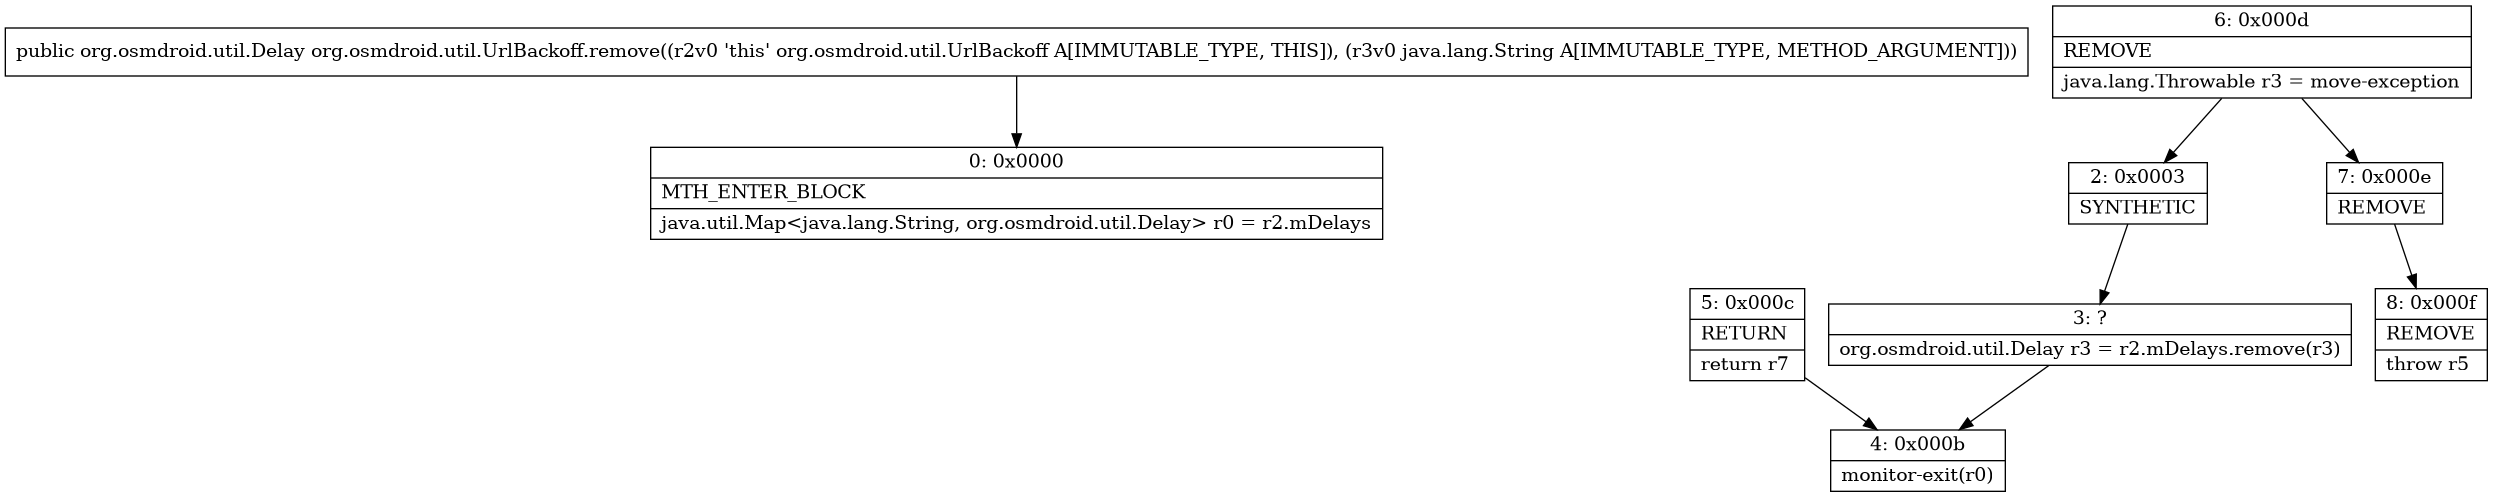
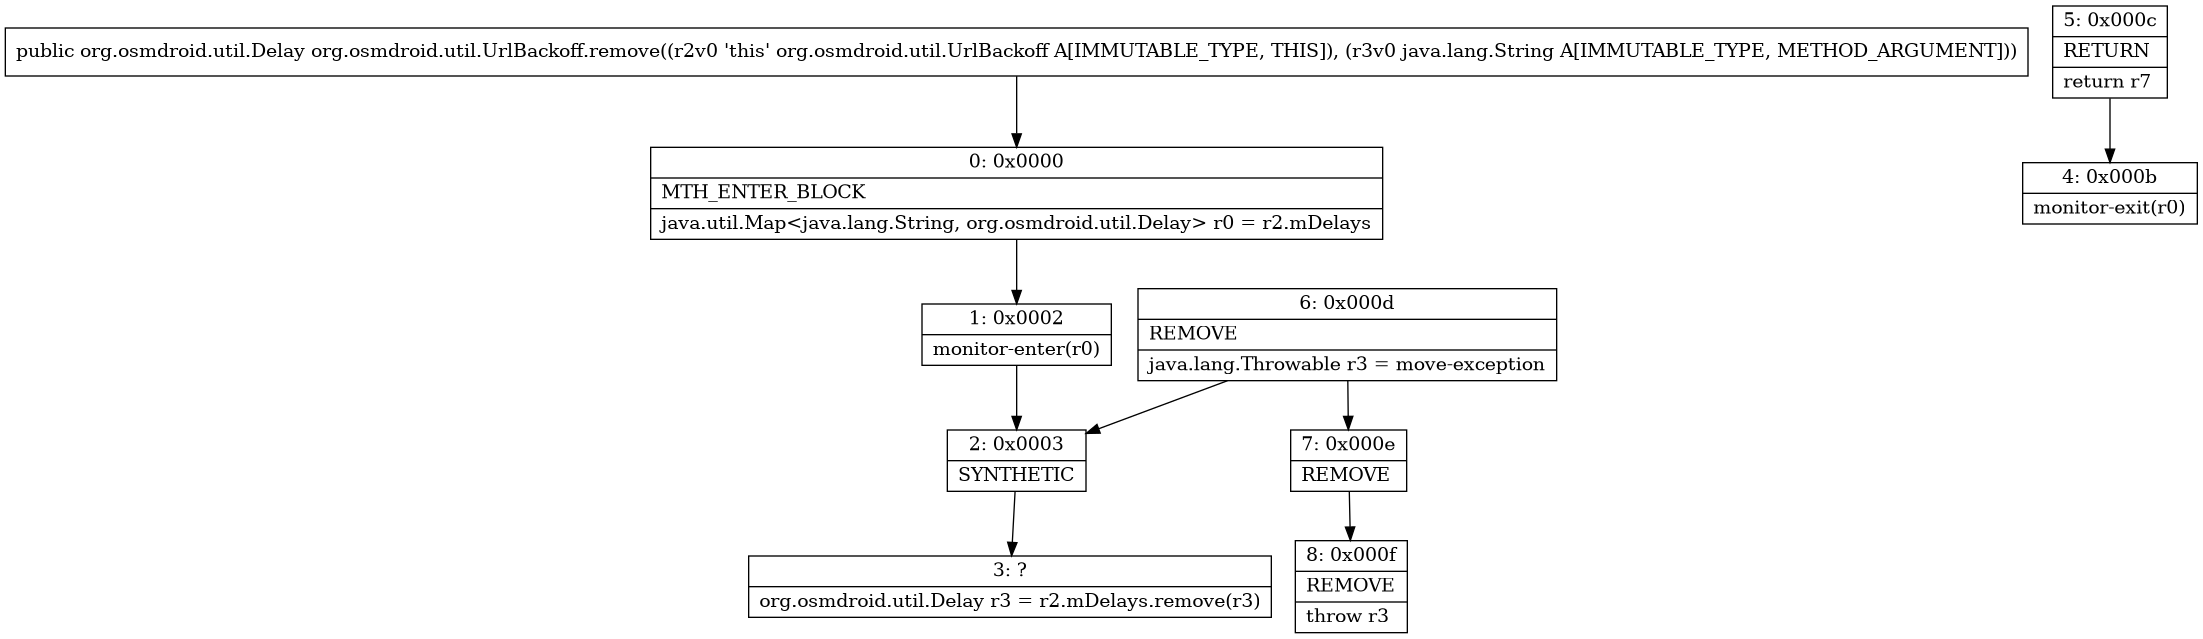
none -> (1017, 335)
(2428, 365) -> (1348, 617)
(2010, 394) -> none
